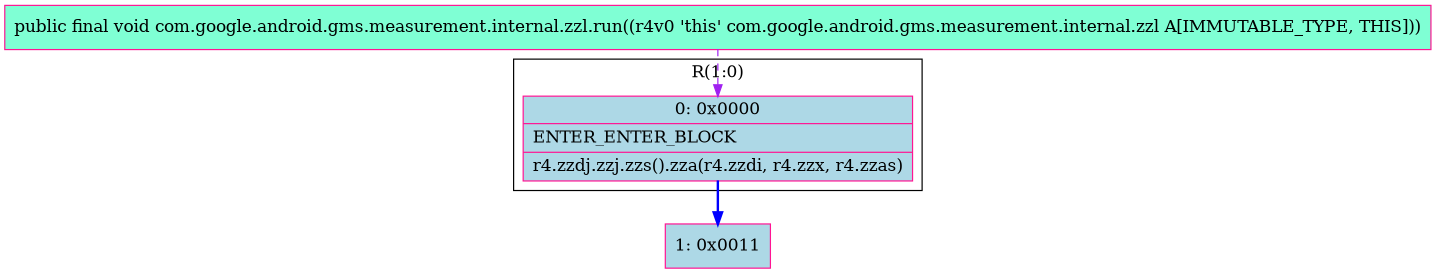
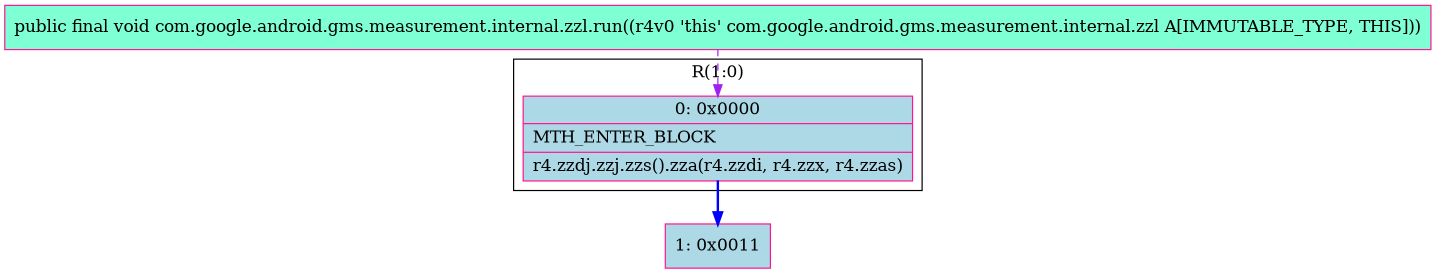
(635, 137) -> (625, 137)
